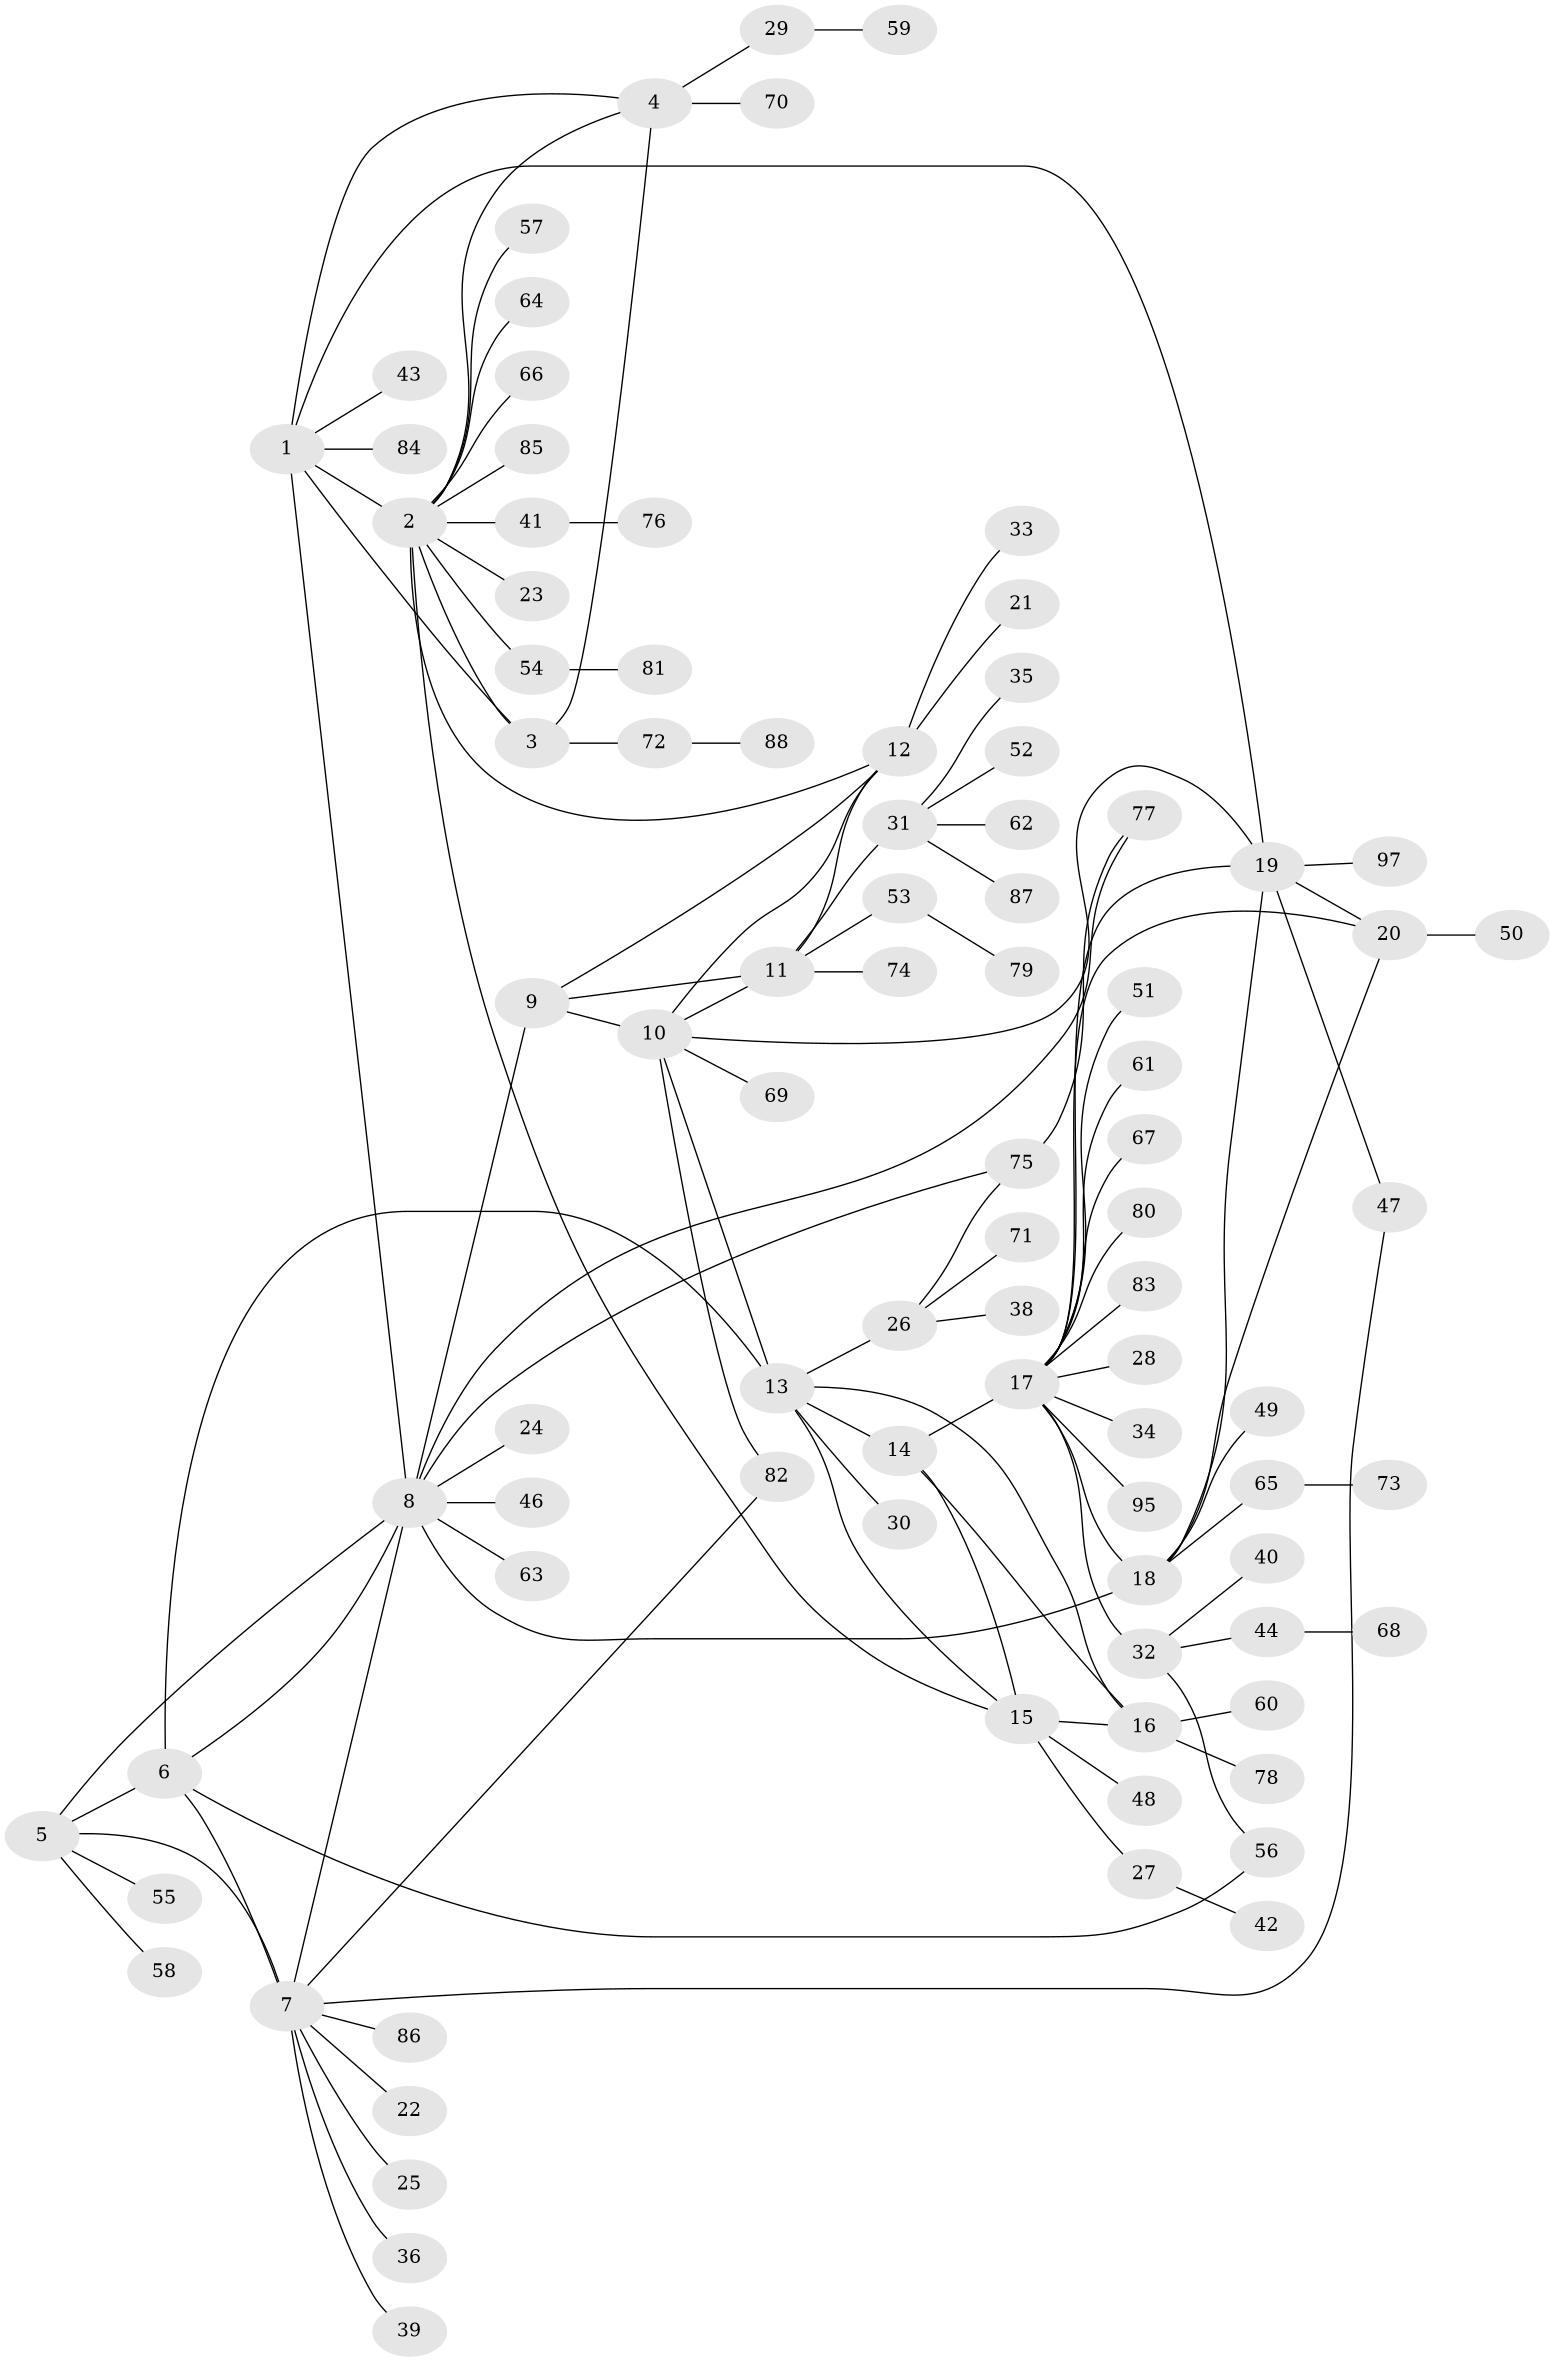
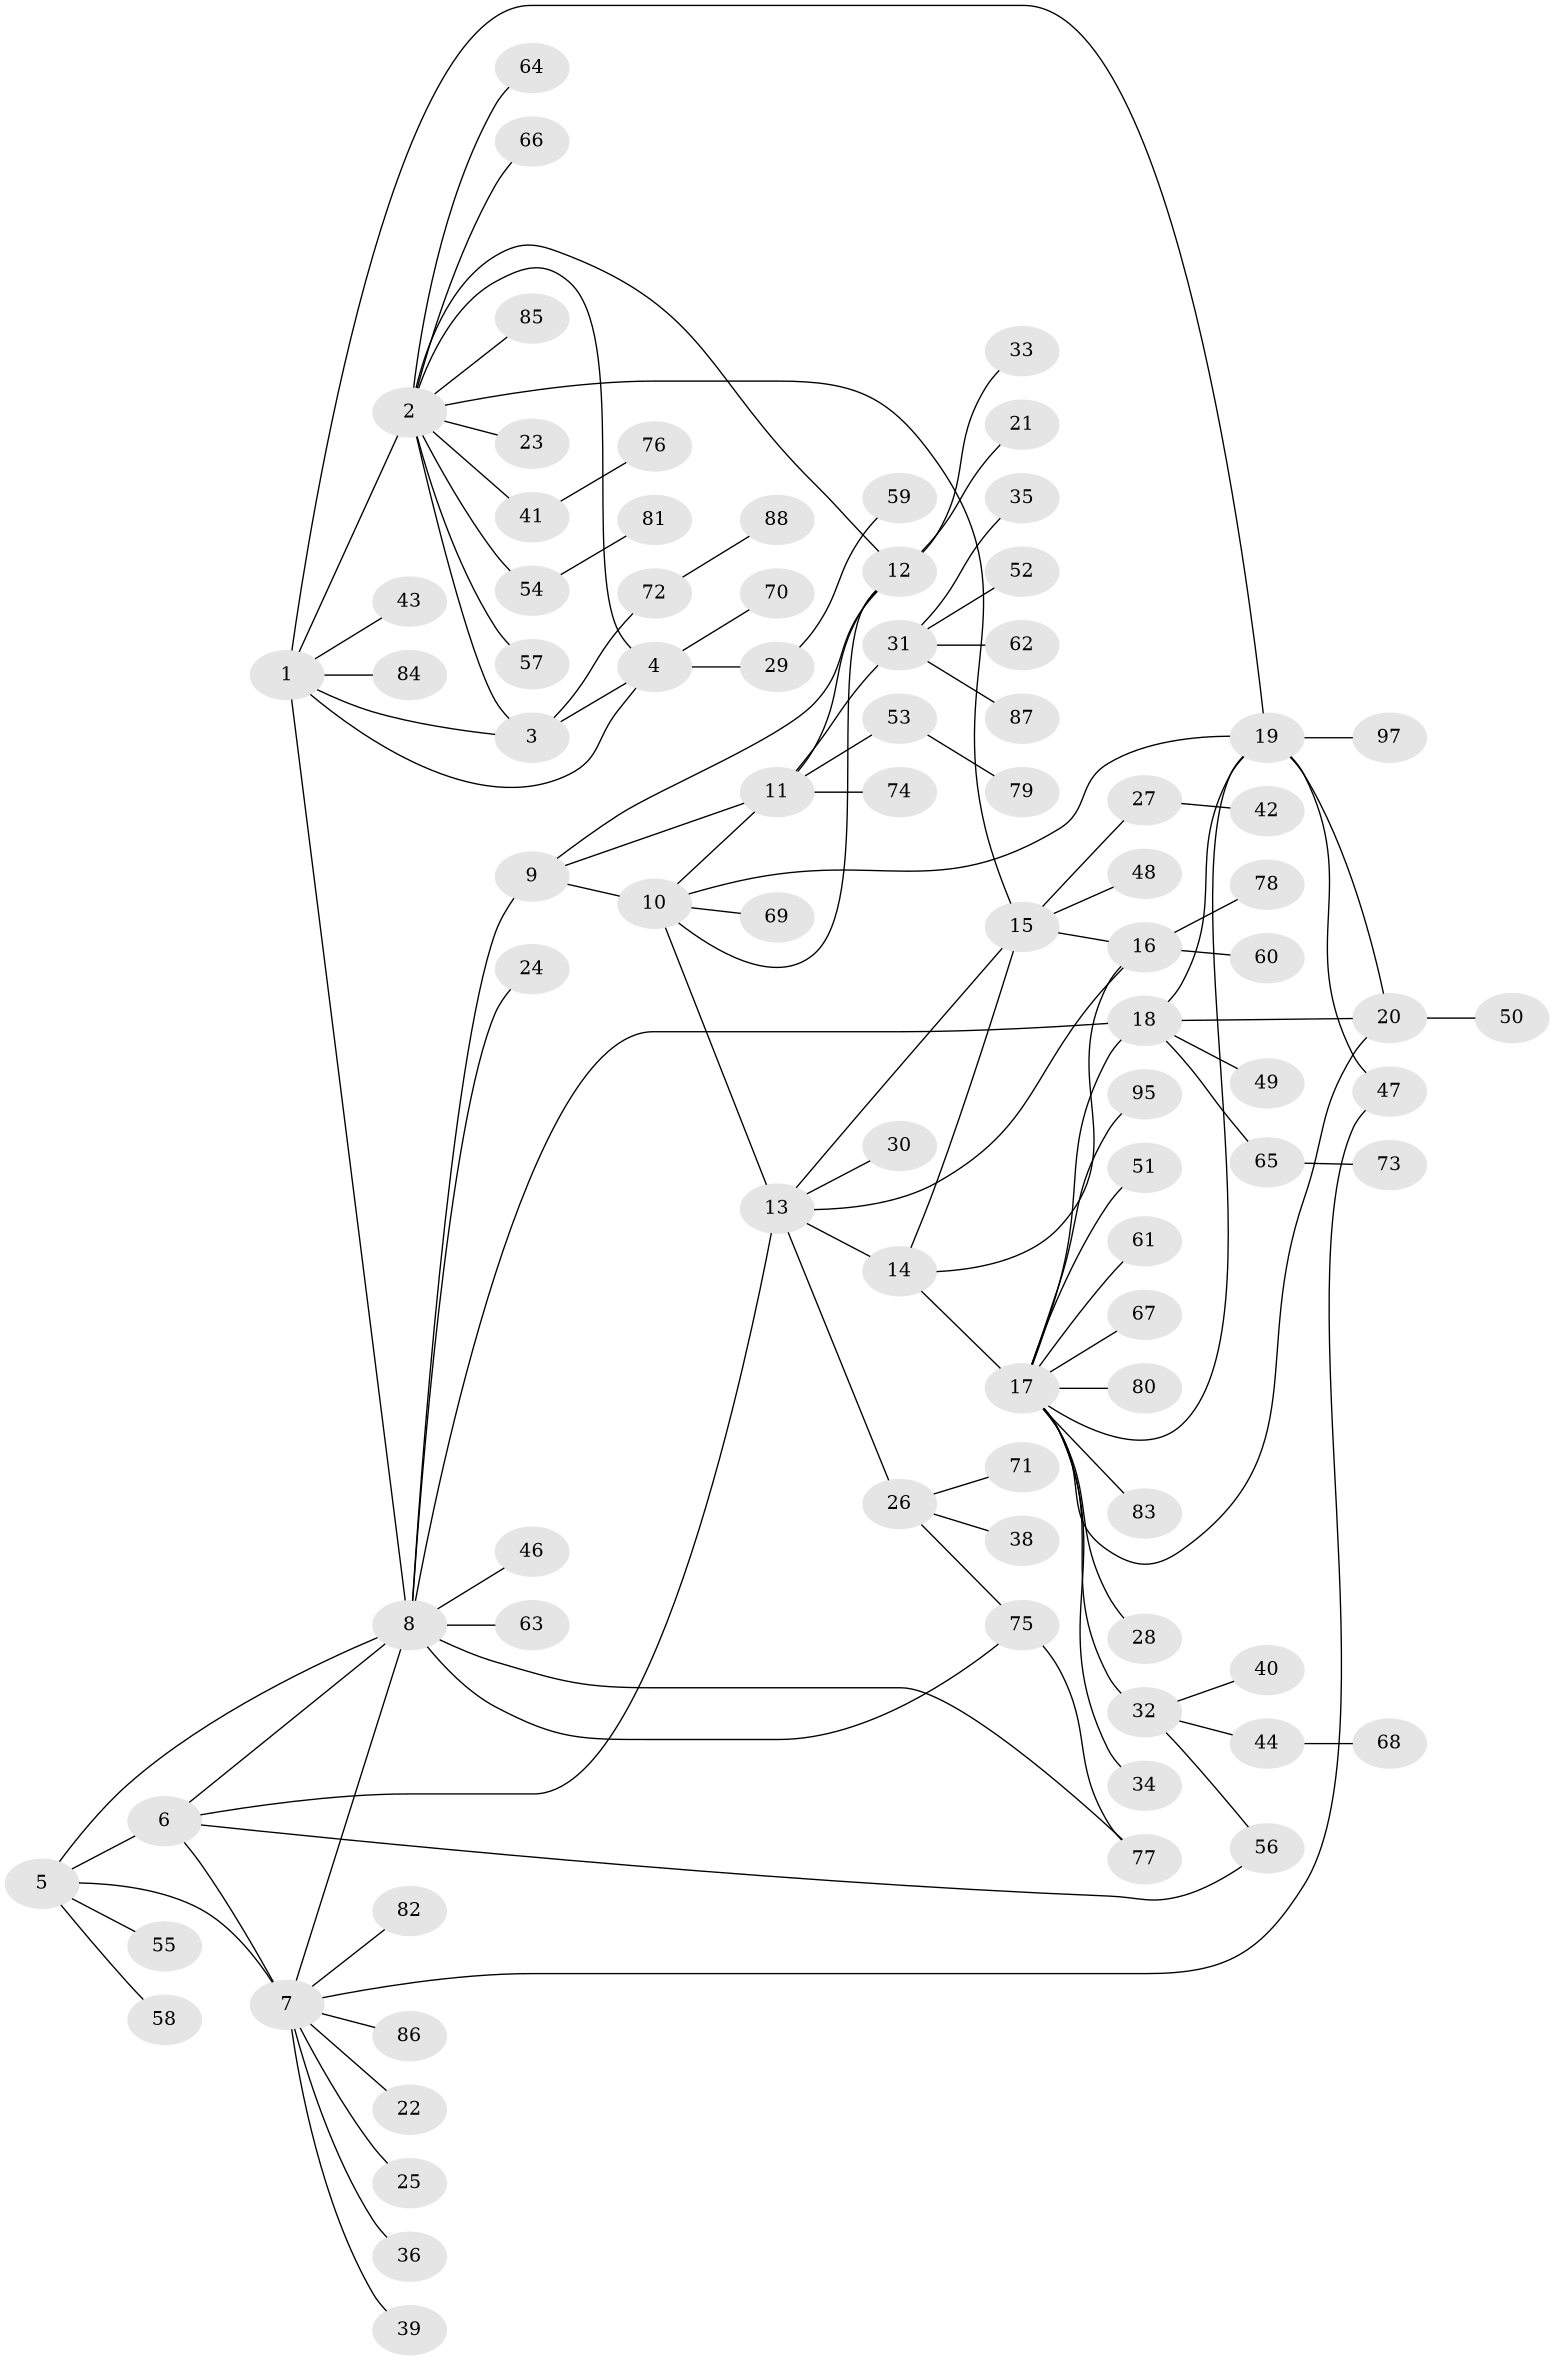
(697, 1261) -> none
